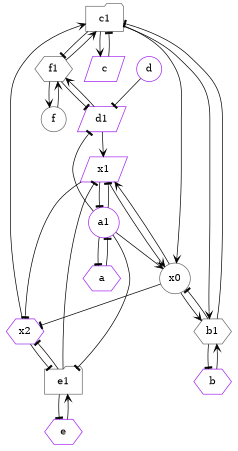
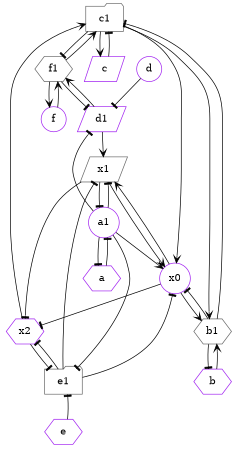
(54, 119) -> (54, 119)
(104, 169) -> (104, 169)
(175, 278) -> (175, 278)
(59, 405) -> (141, 352)
(68, 409) -> (68, 409)
